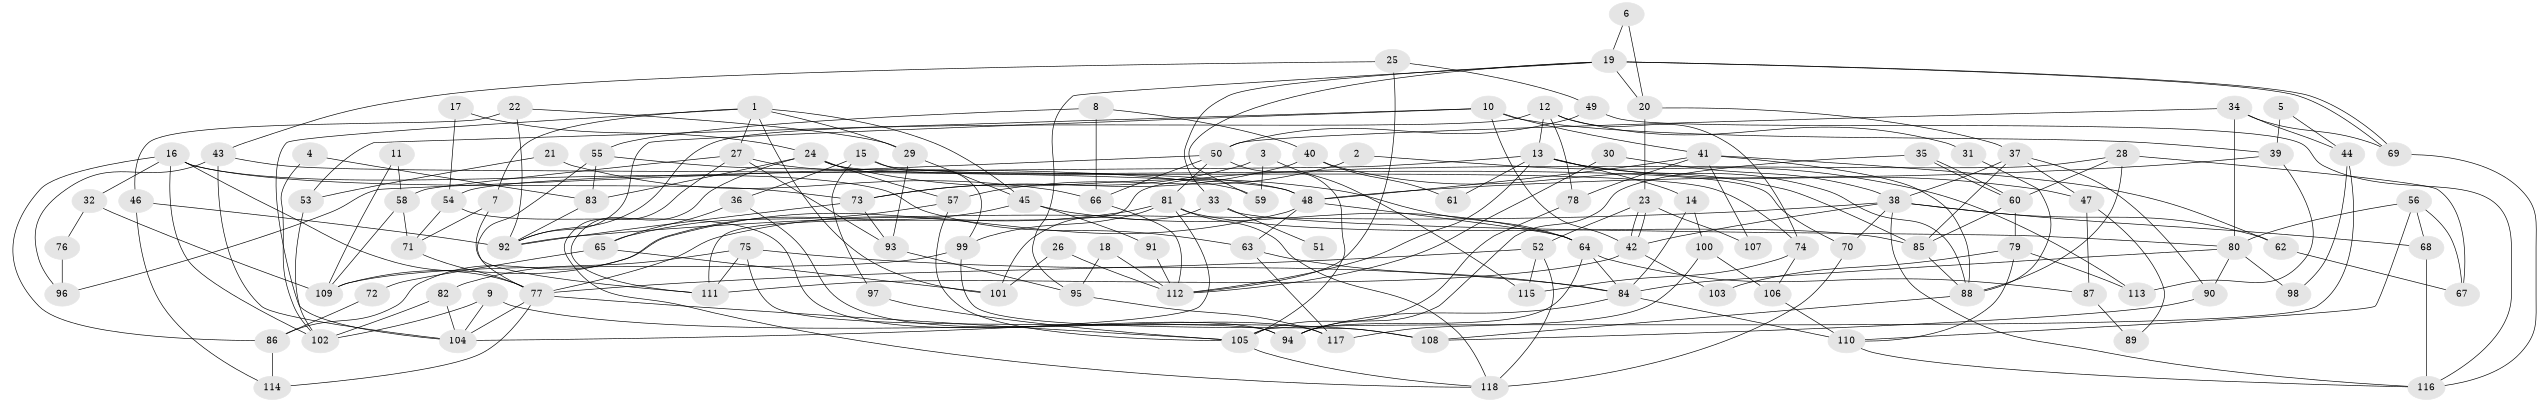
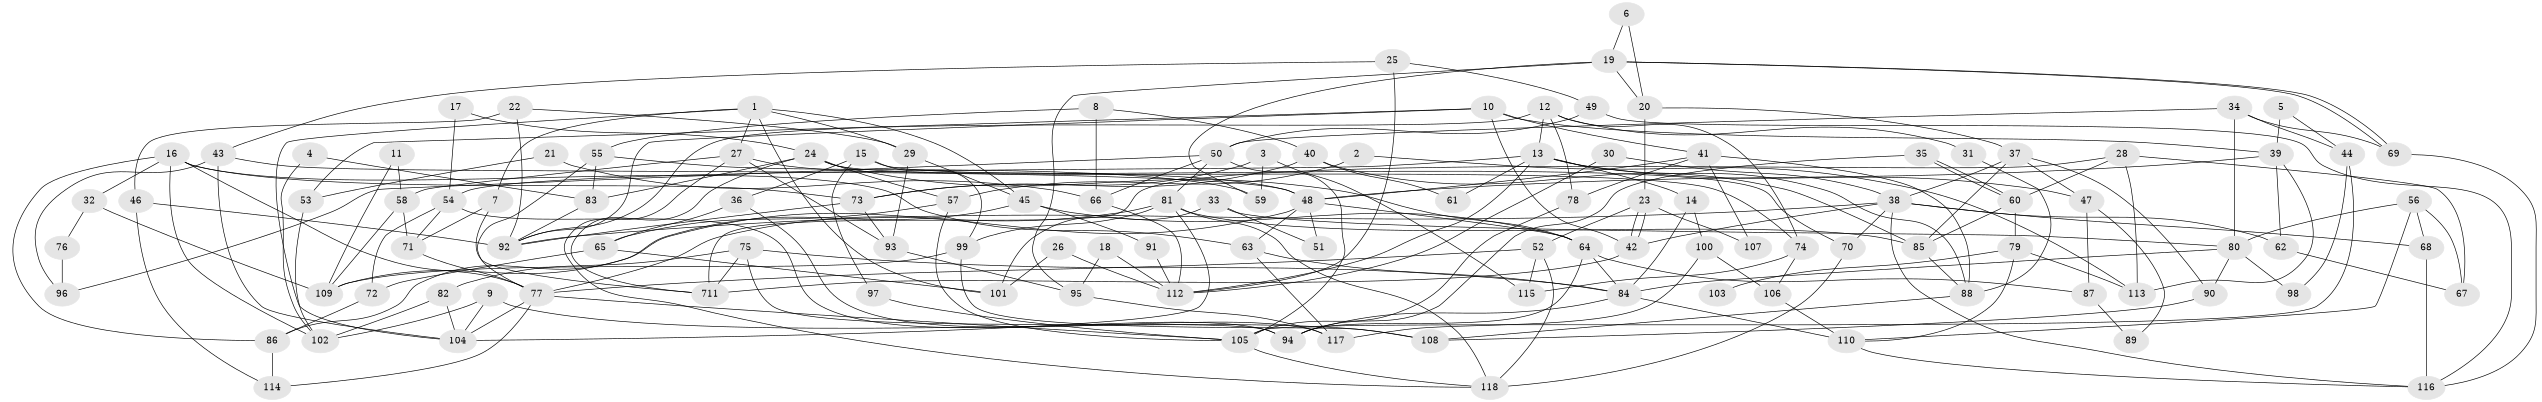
(1277, 86) -> none
(2026, 178) -> (2279, 201)
none -> (1313, 224)
none -> (386, 235)
(2074, 249) -> (2136, 230)
(1670, 269) -> none
(710, 294) -> (710, 294)
